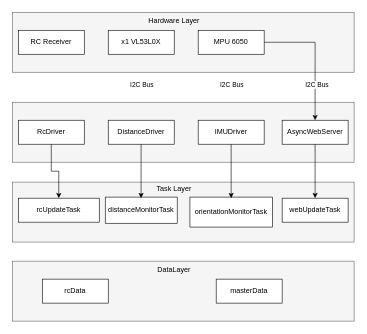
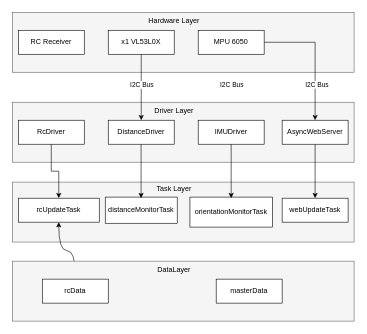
none -> (174, 111)
none -> (141, 114)
none -> (61, 245)
